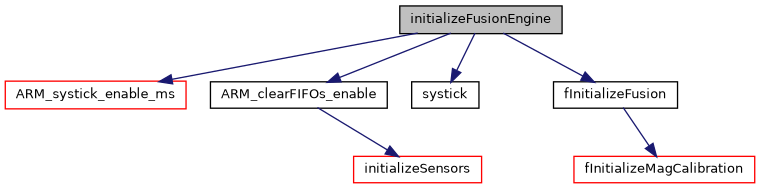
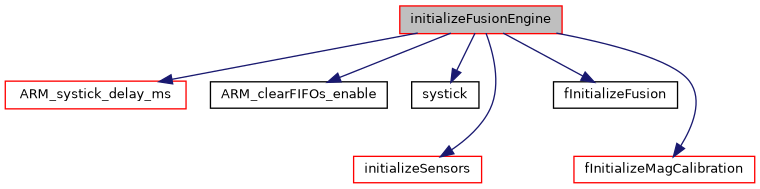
(481, 20) -> (481, 20)
(96, 95) -> (96, 95)
(636, 127) -> (659, 61)
(352, 129) -> (494, 99)
